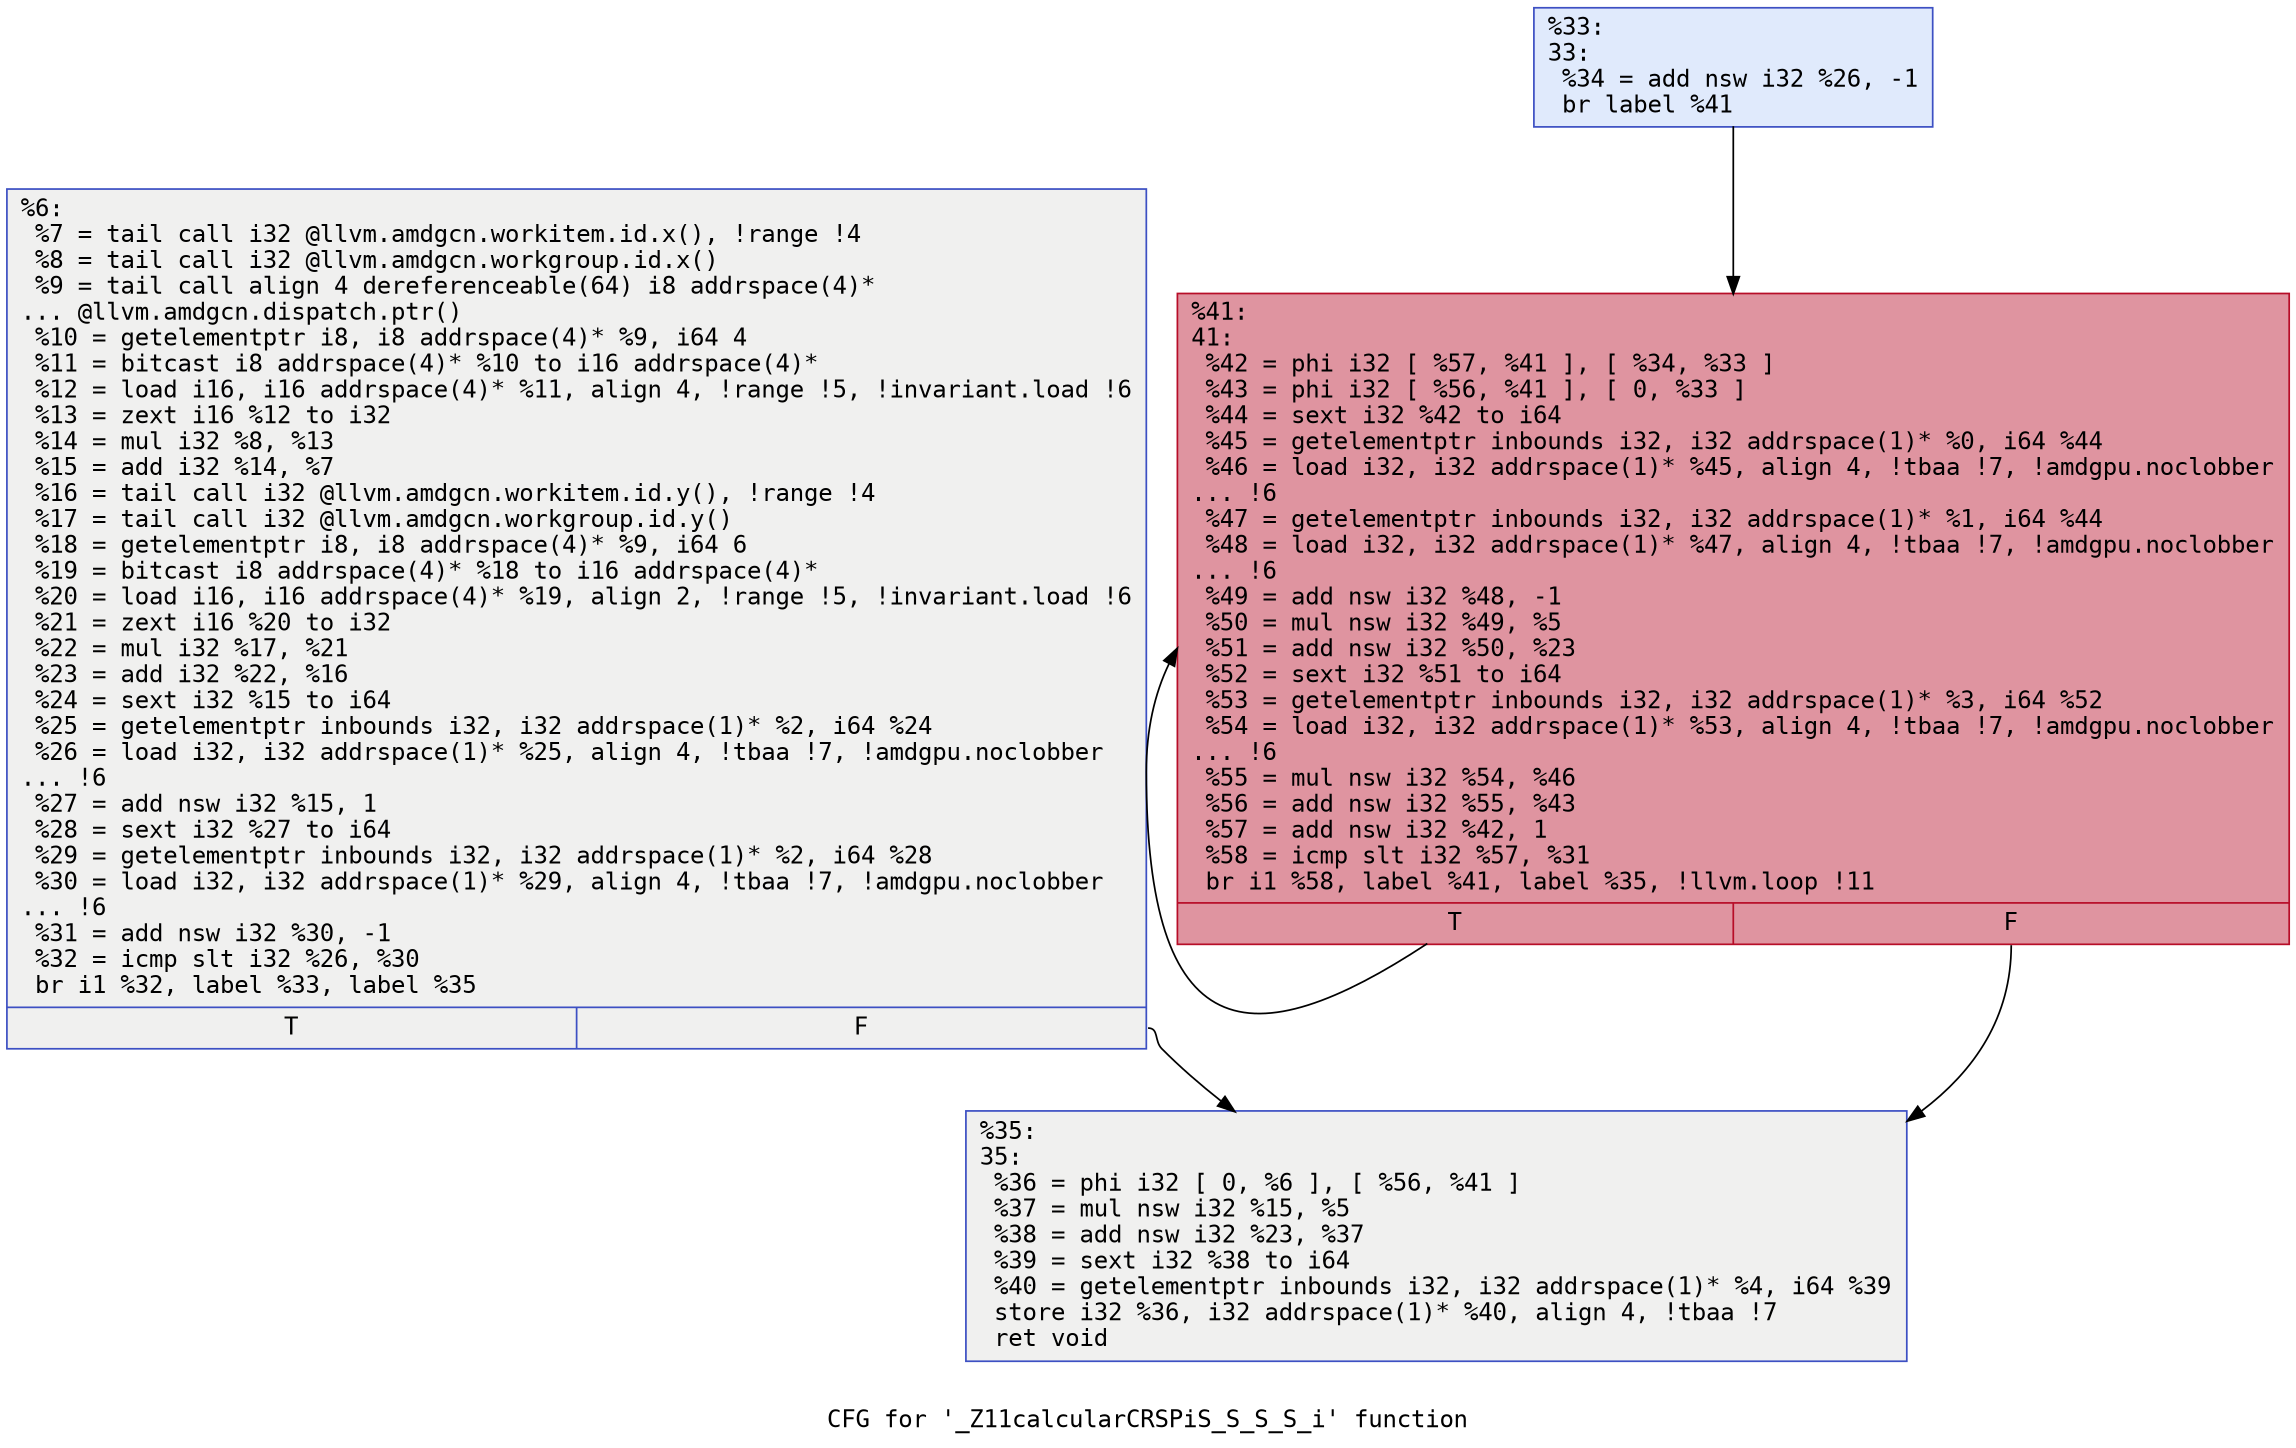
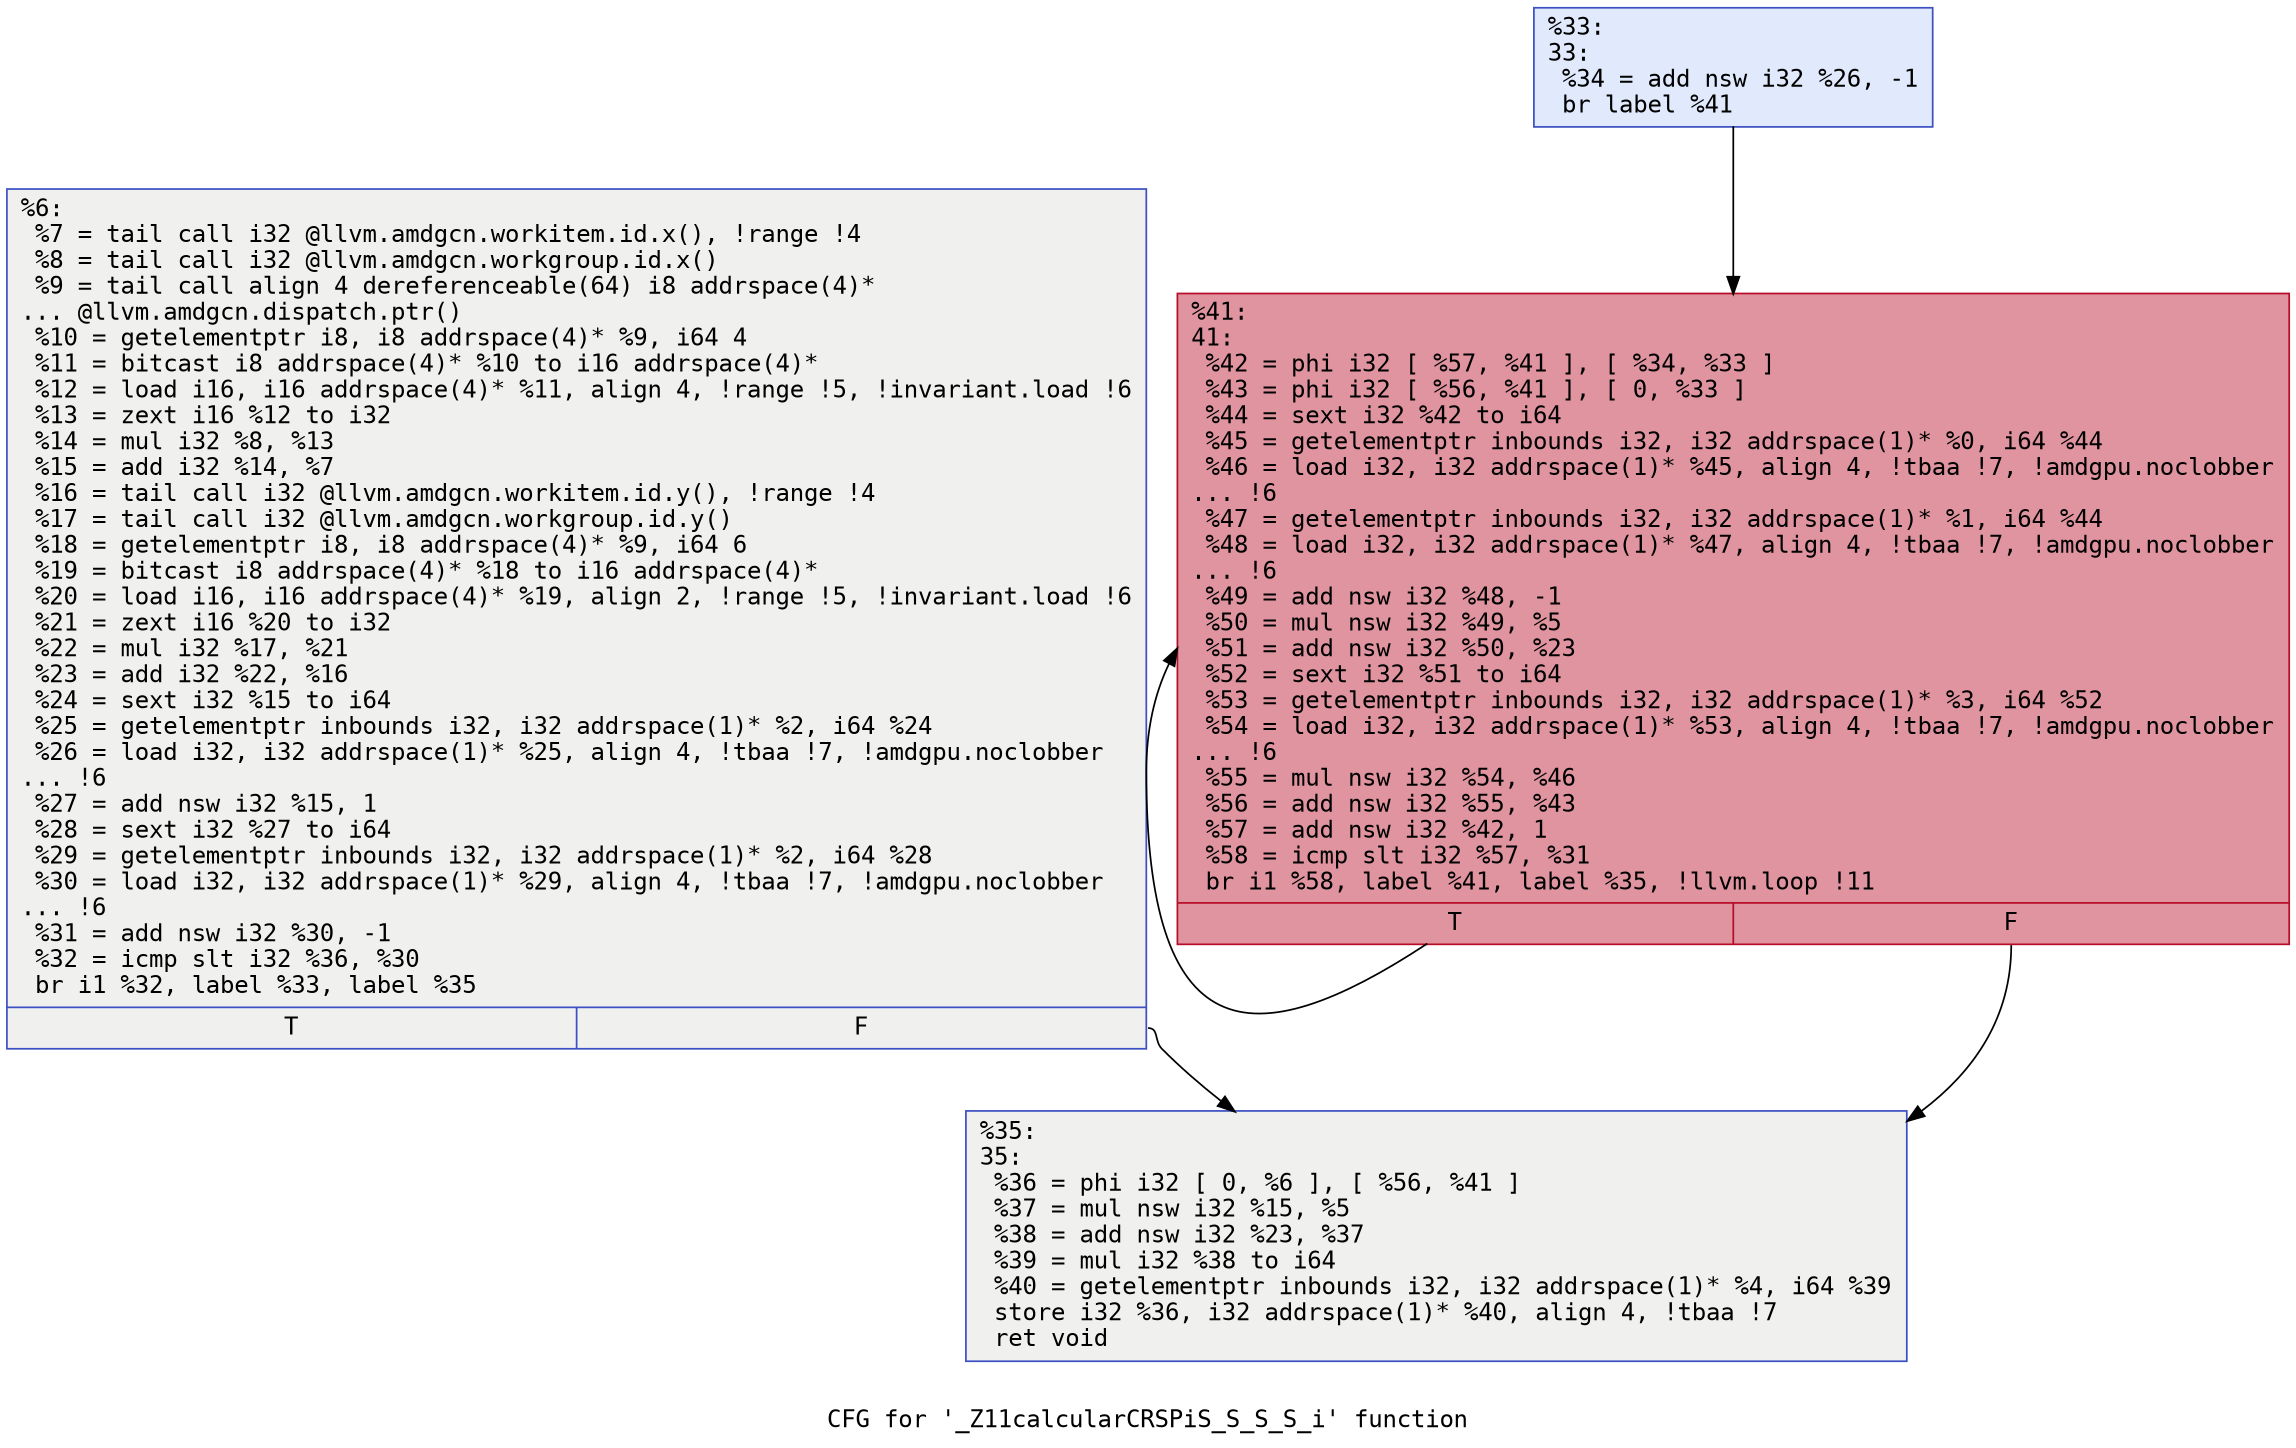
(221, 960) -> (221, 960)
(1165, 1261) -> (1158, 1261)
